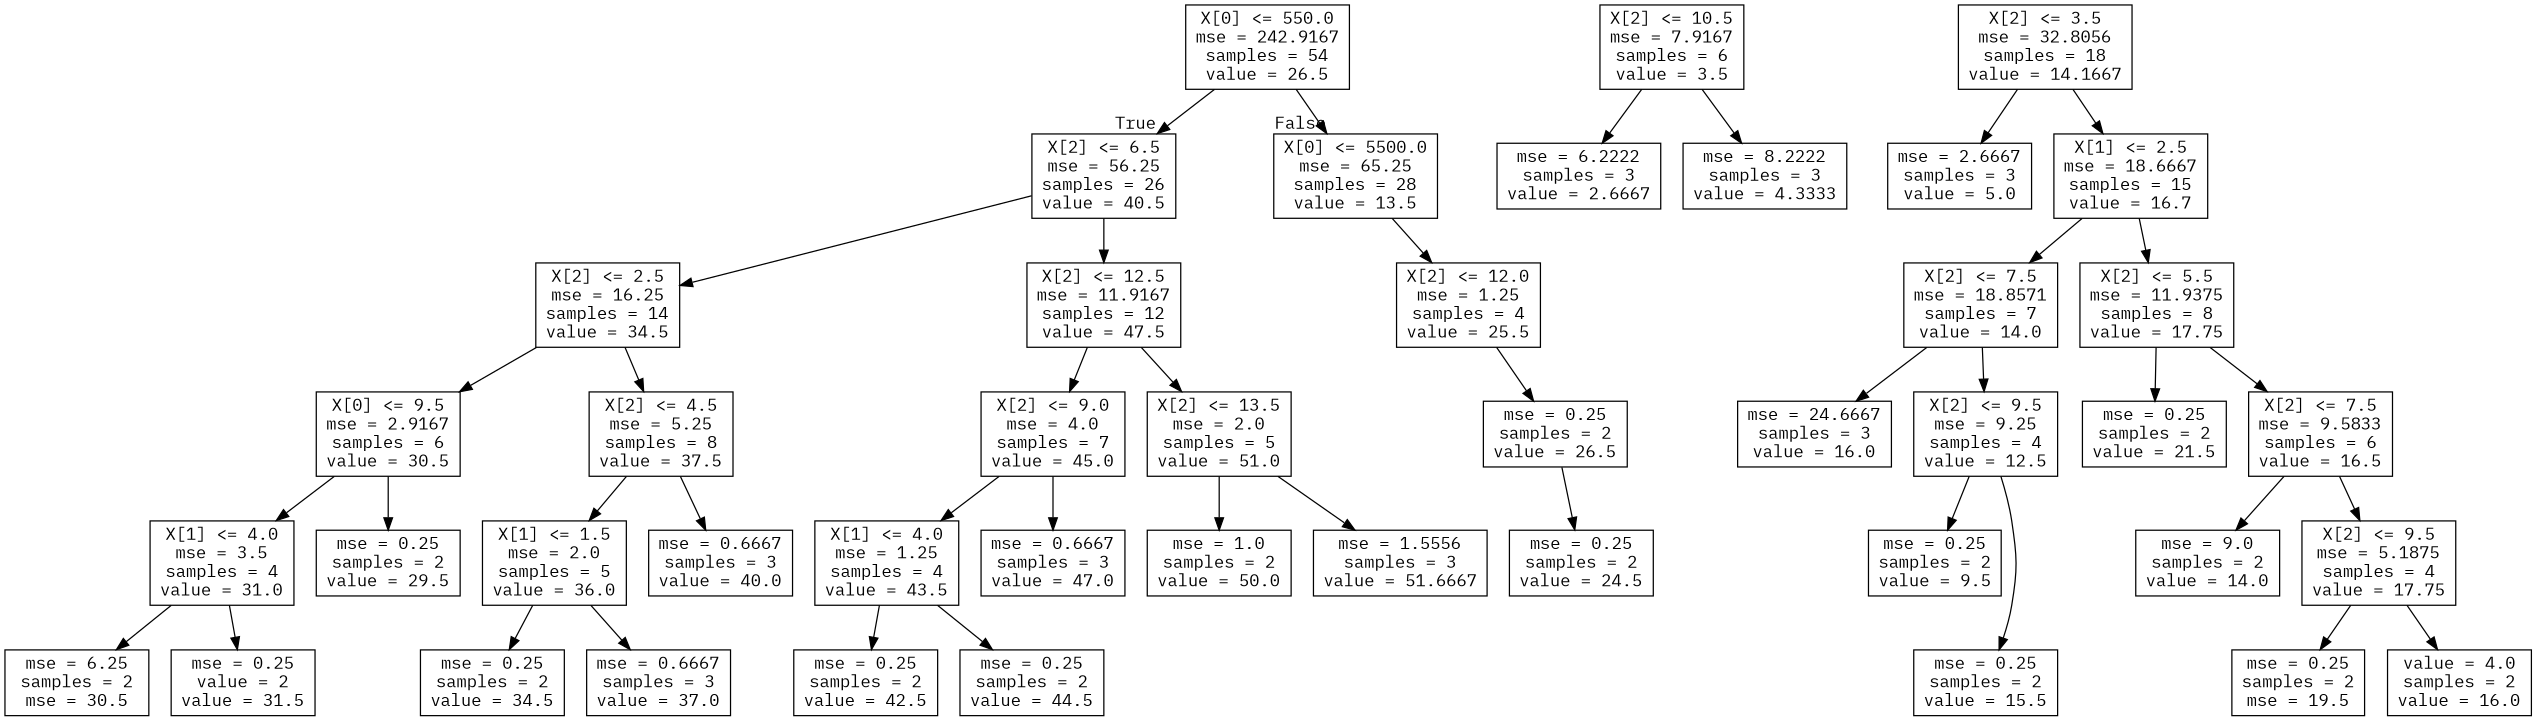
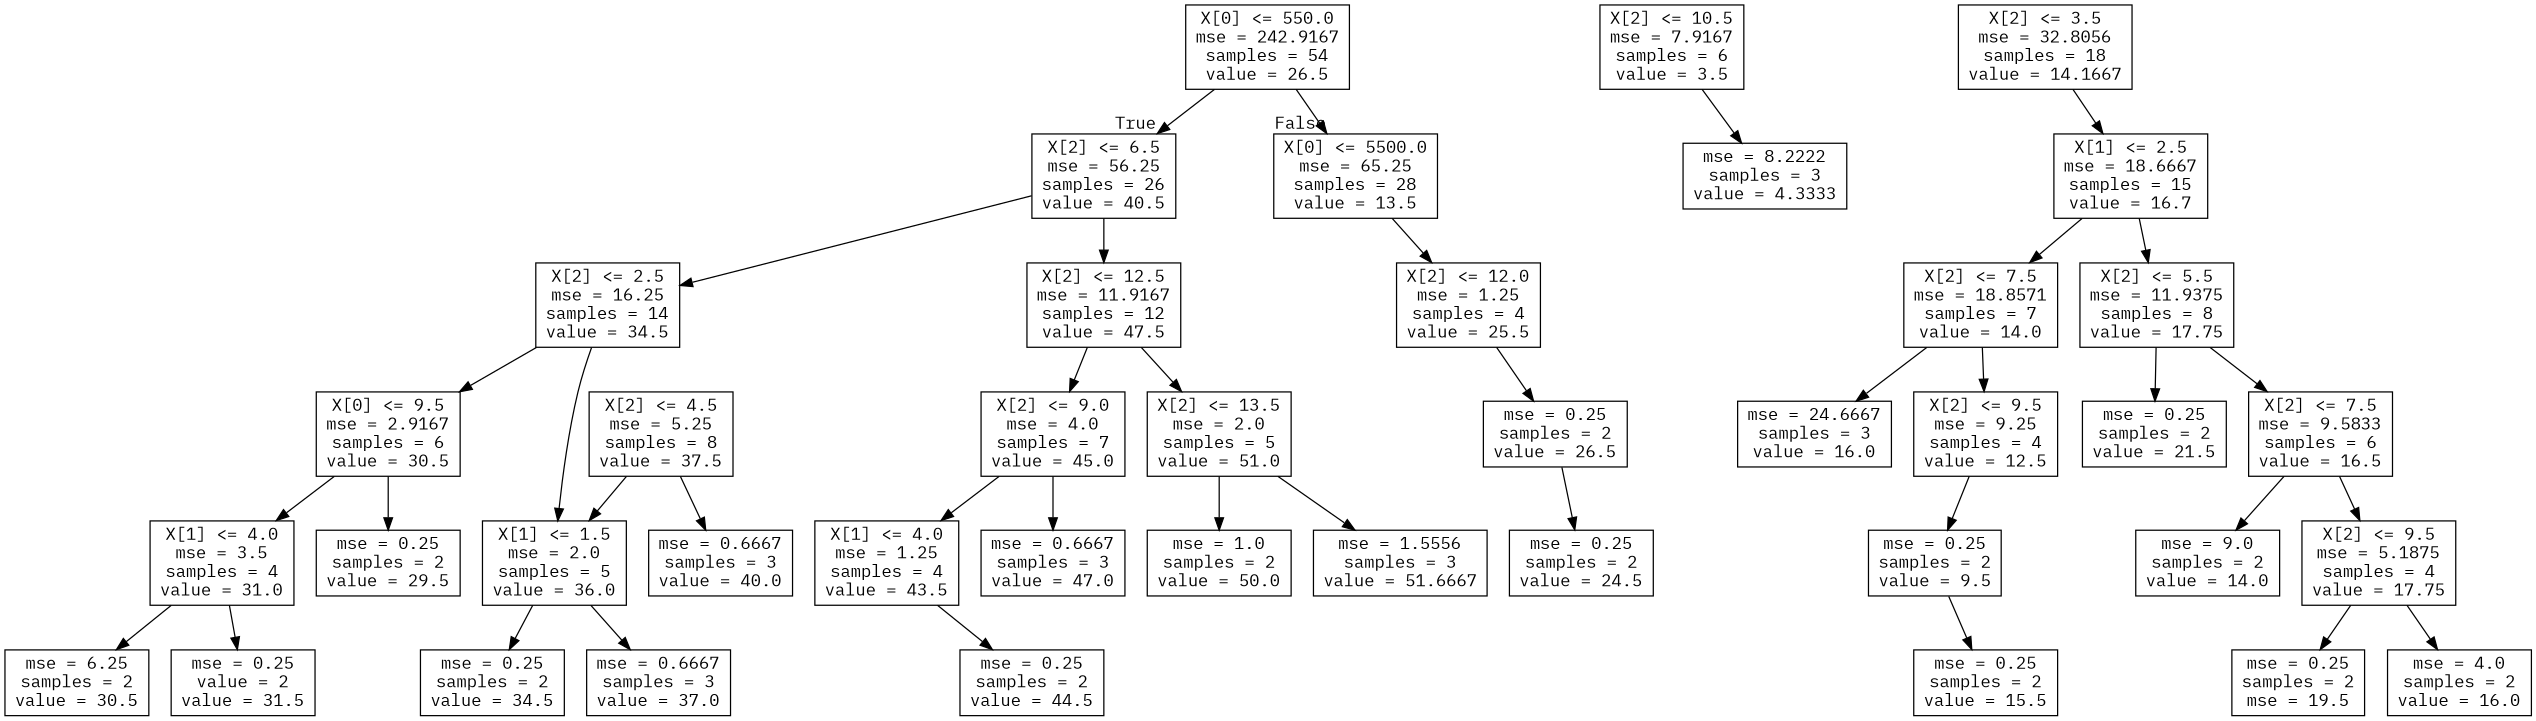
(1579, 176) -> none
(1960, 176) -> none
(632, 364) -> (571, 427)
(2016, 557) -> (1958, 617)
(77, 683) -> (77, 683)
(866, 683) -> none
(2459, 683) -> (2459, 683)
